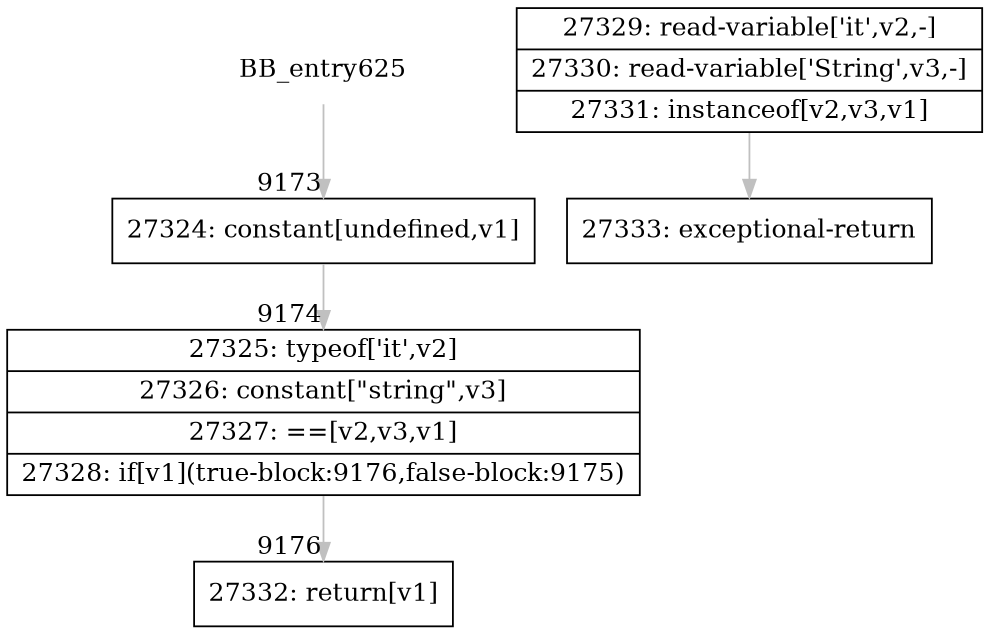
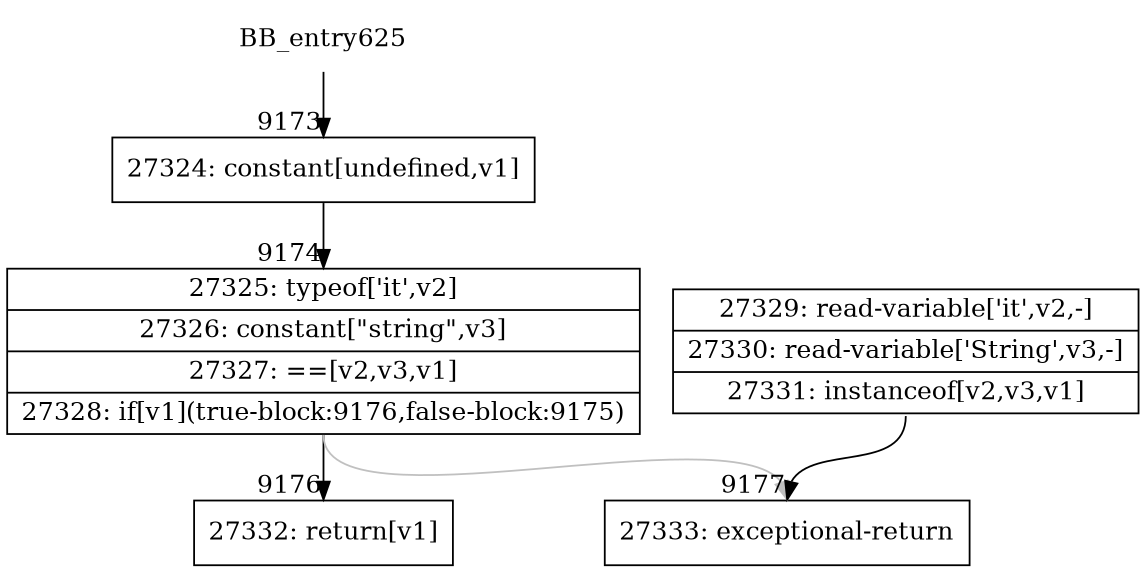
(324, 142) -> (324, 95)
(749, 156) -> (856, 456)
(324, 287) -> (324, 226)
none -> (547, 468)
(324, 519) -> (324, 458)
